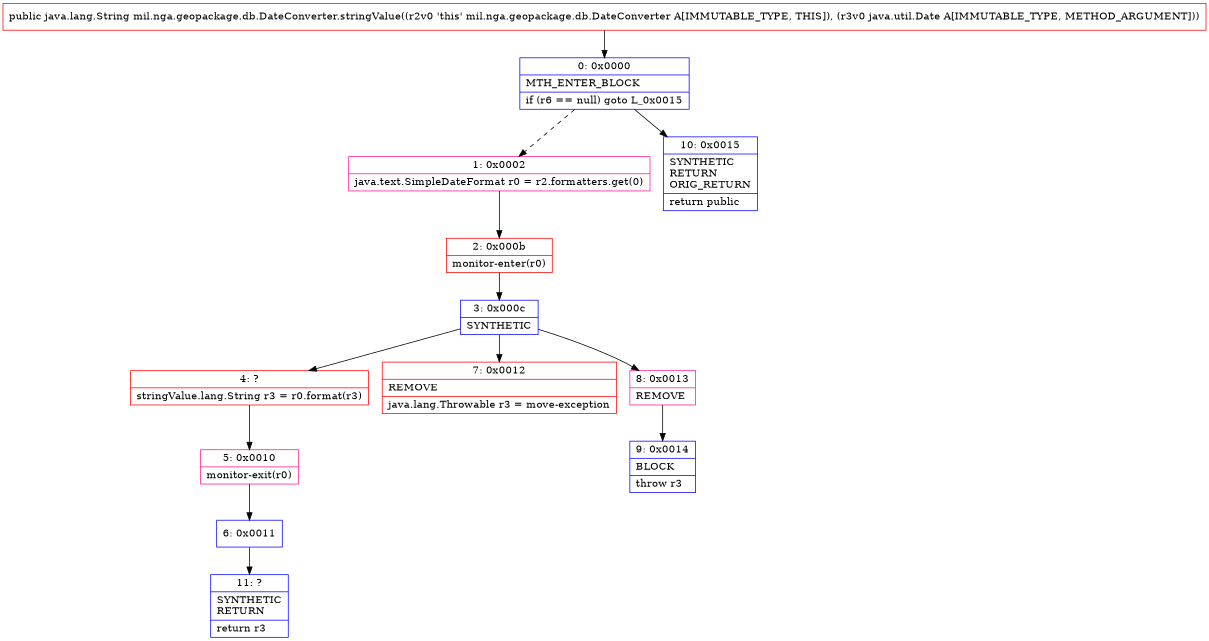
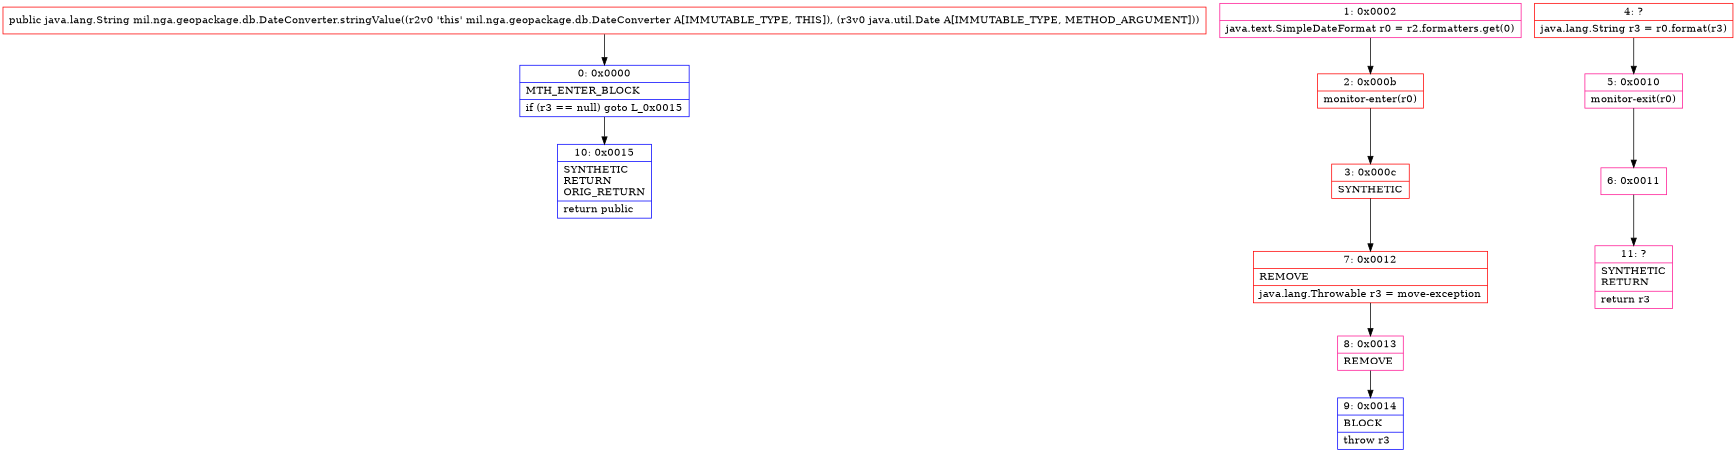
(604, 100) -> (604, 108)
(550, 131) -> none
(499, 317) -> (1370, 181)
(586, 346) -> (1370, 316)
(388, 349) -> none
(249, 396) -> (1634, 29)
(249, 534) -> (1634, 181)
(249, 606) -> (1634, 277)
